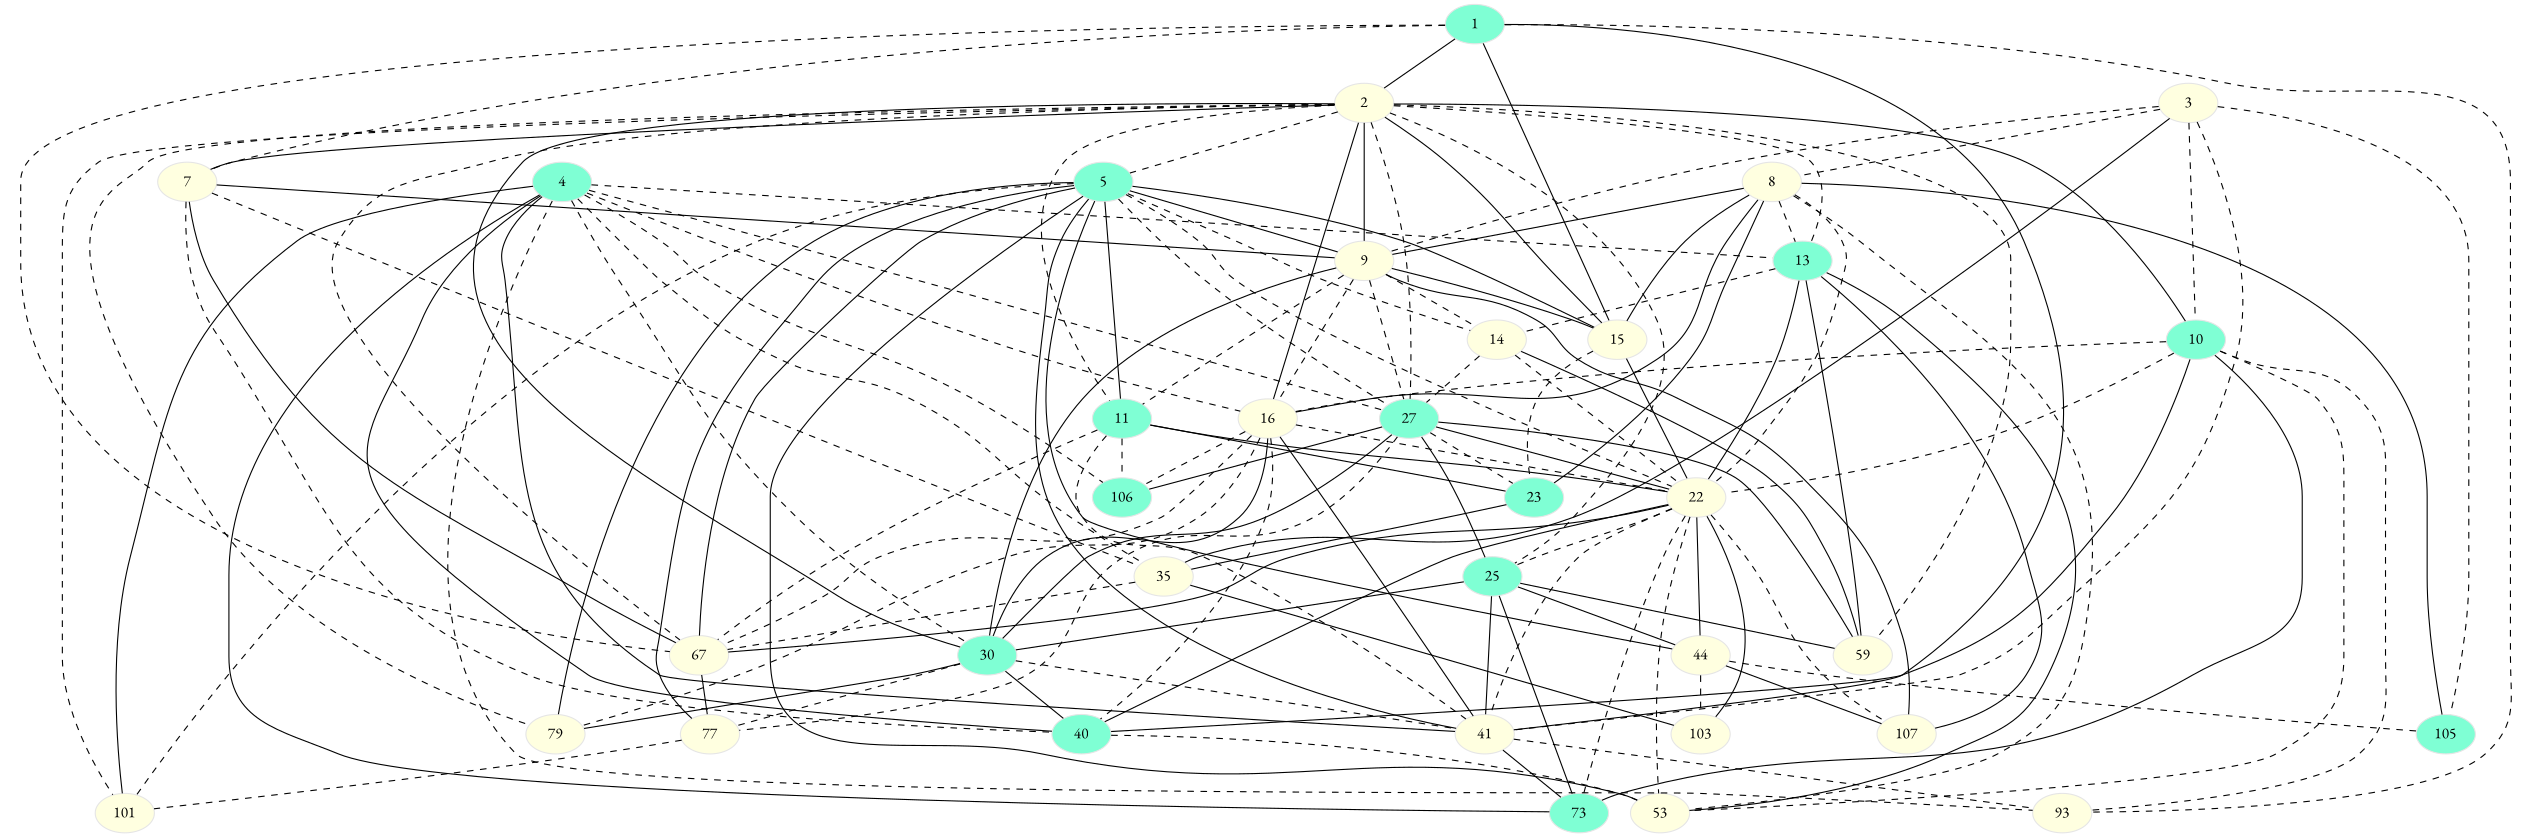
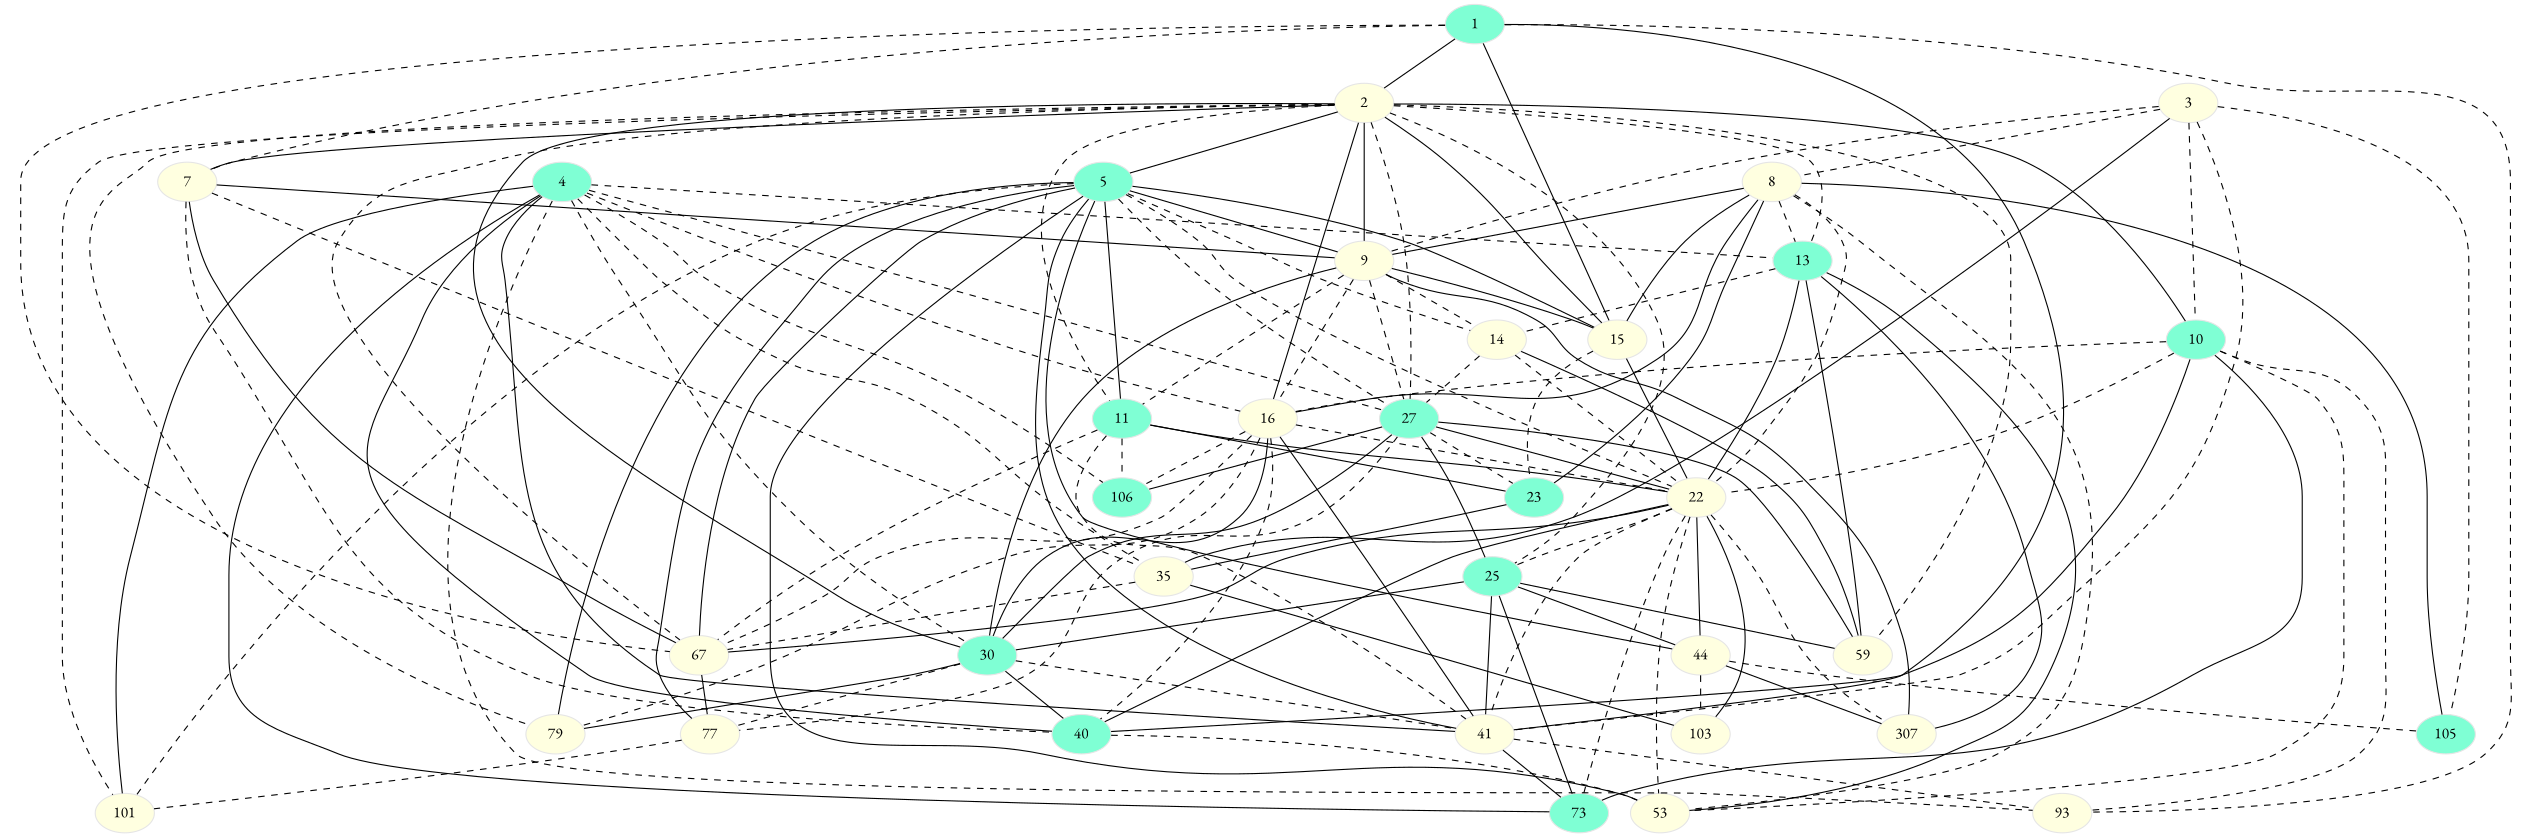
(1234, 142) -> (1234, 142)
(1907, 734) -> (1907, 734)
